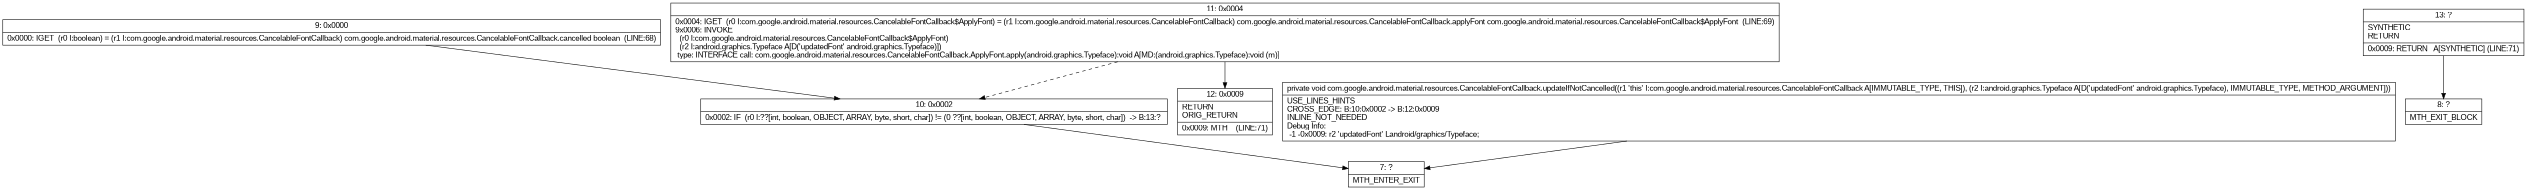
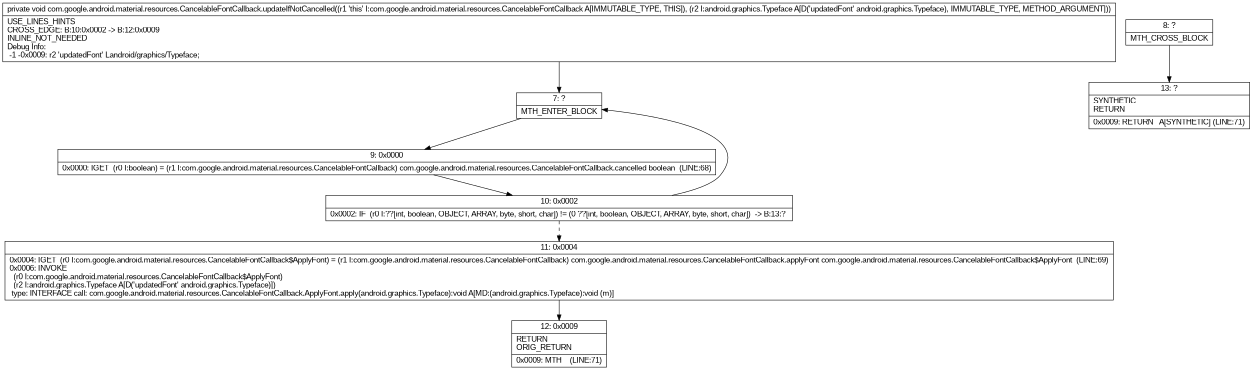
(706, 30) -> (40, 268)
(2444, 74) -> (1169, 61)
(1051, 80) -> (559, 228)
(2444, 118) -> (1169, 39)
none -> (476, 133)
(1386, 180) -> (559, 112)
